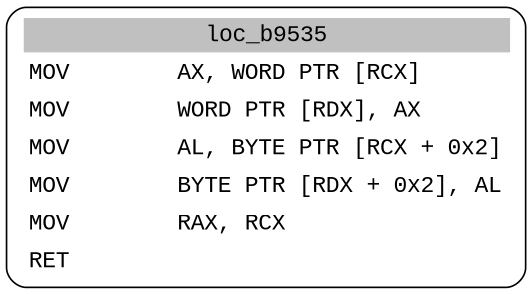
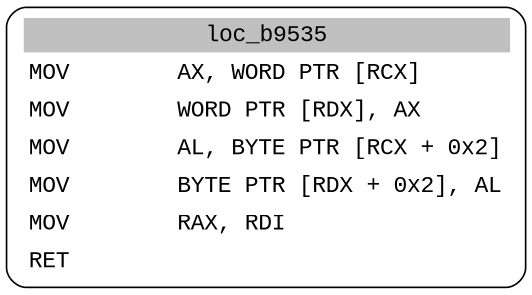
(157, 223) -> (157, 223)
